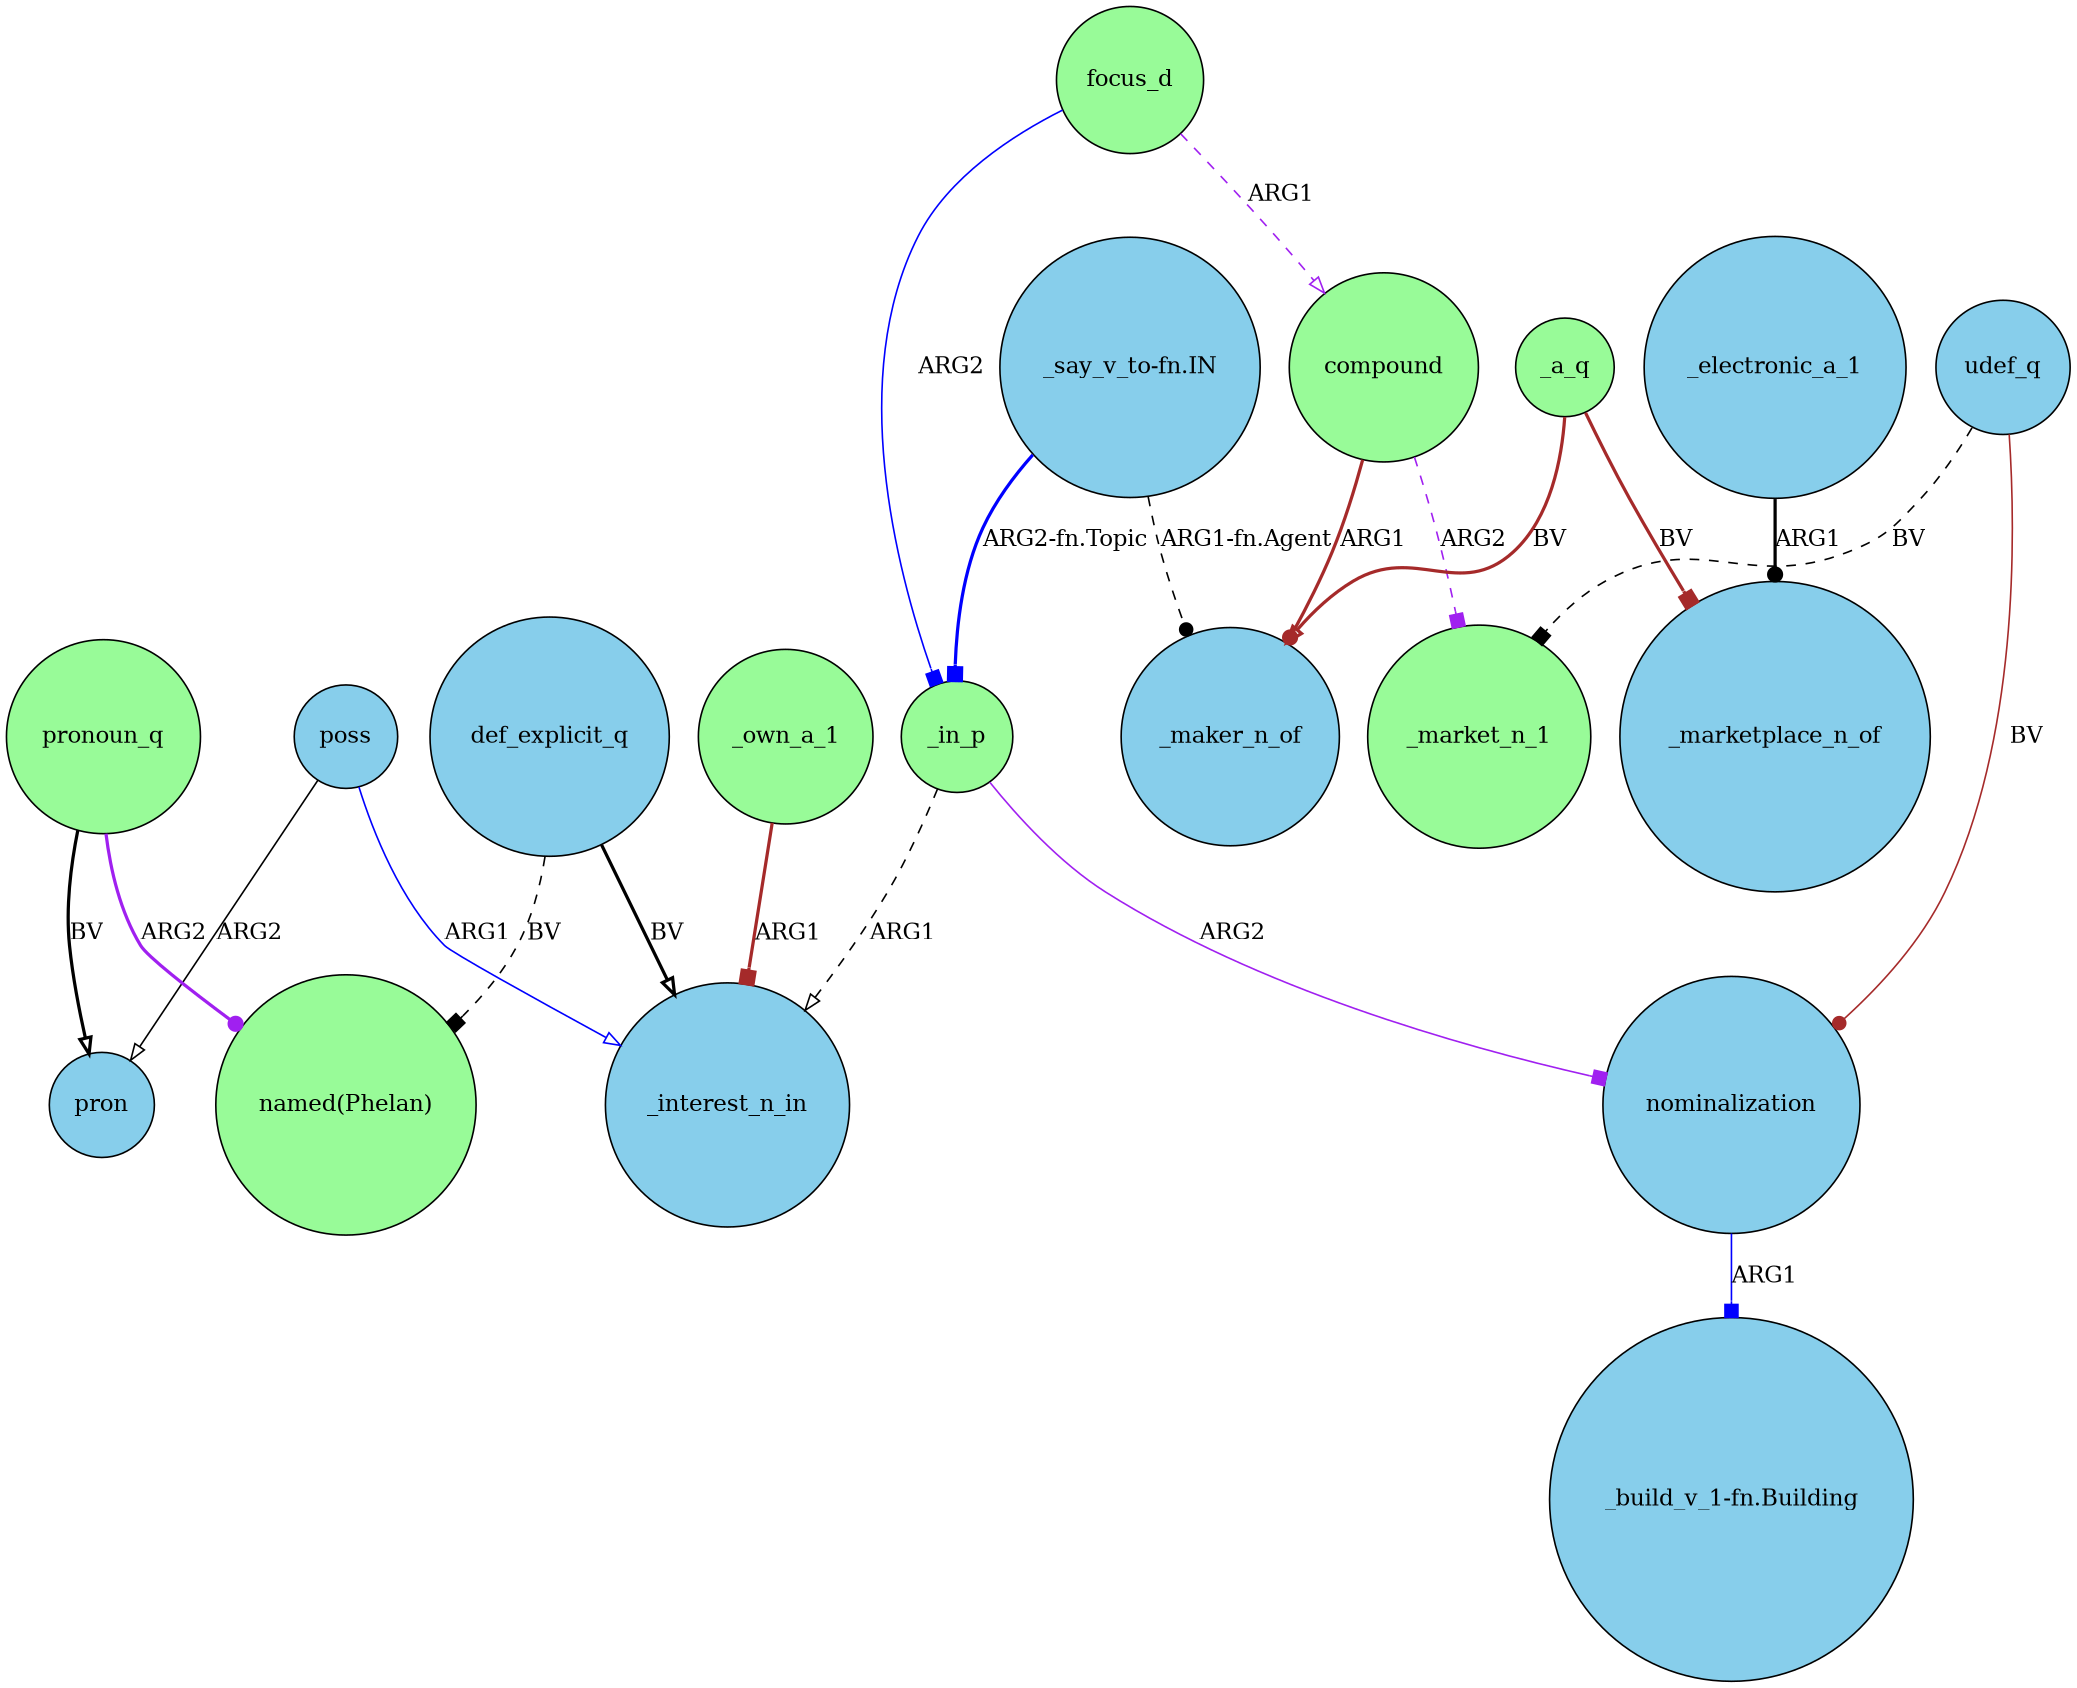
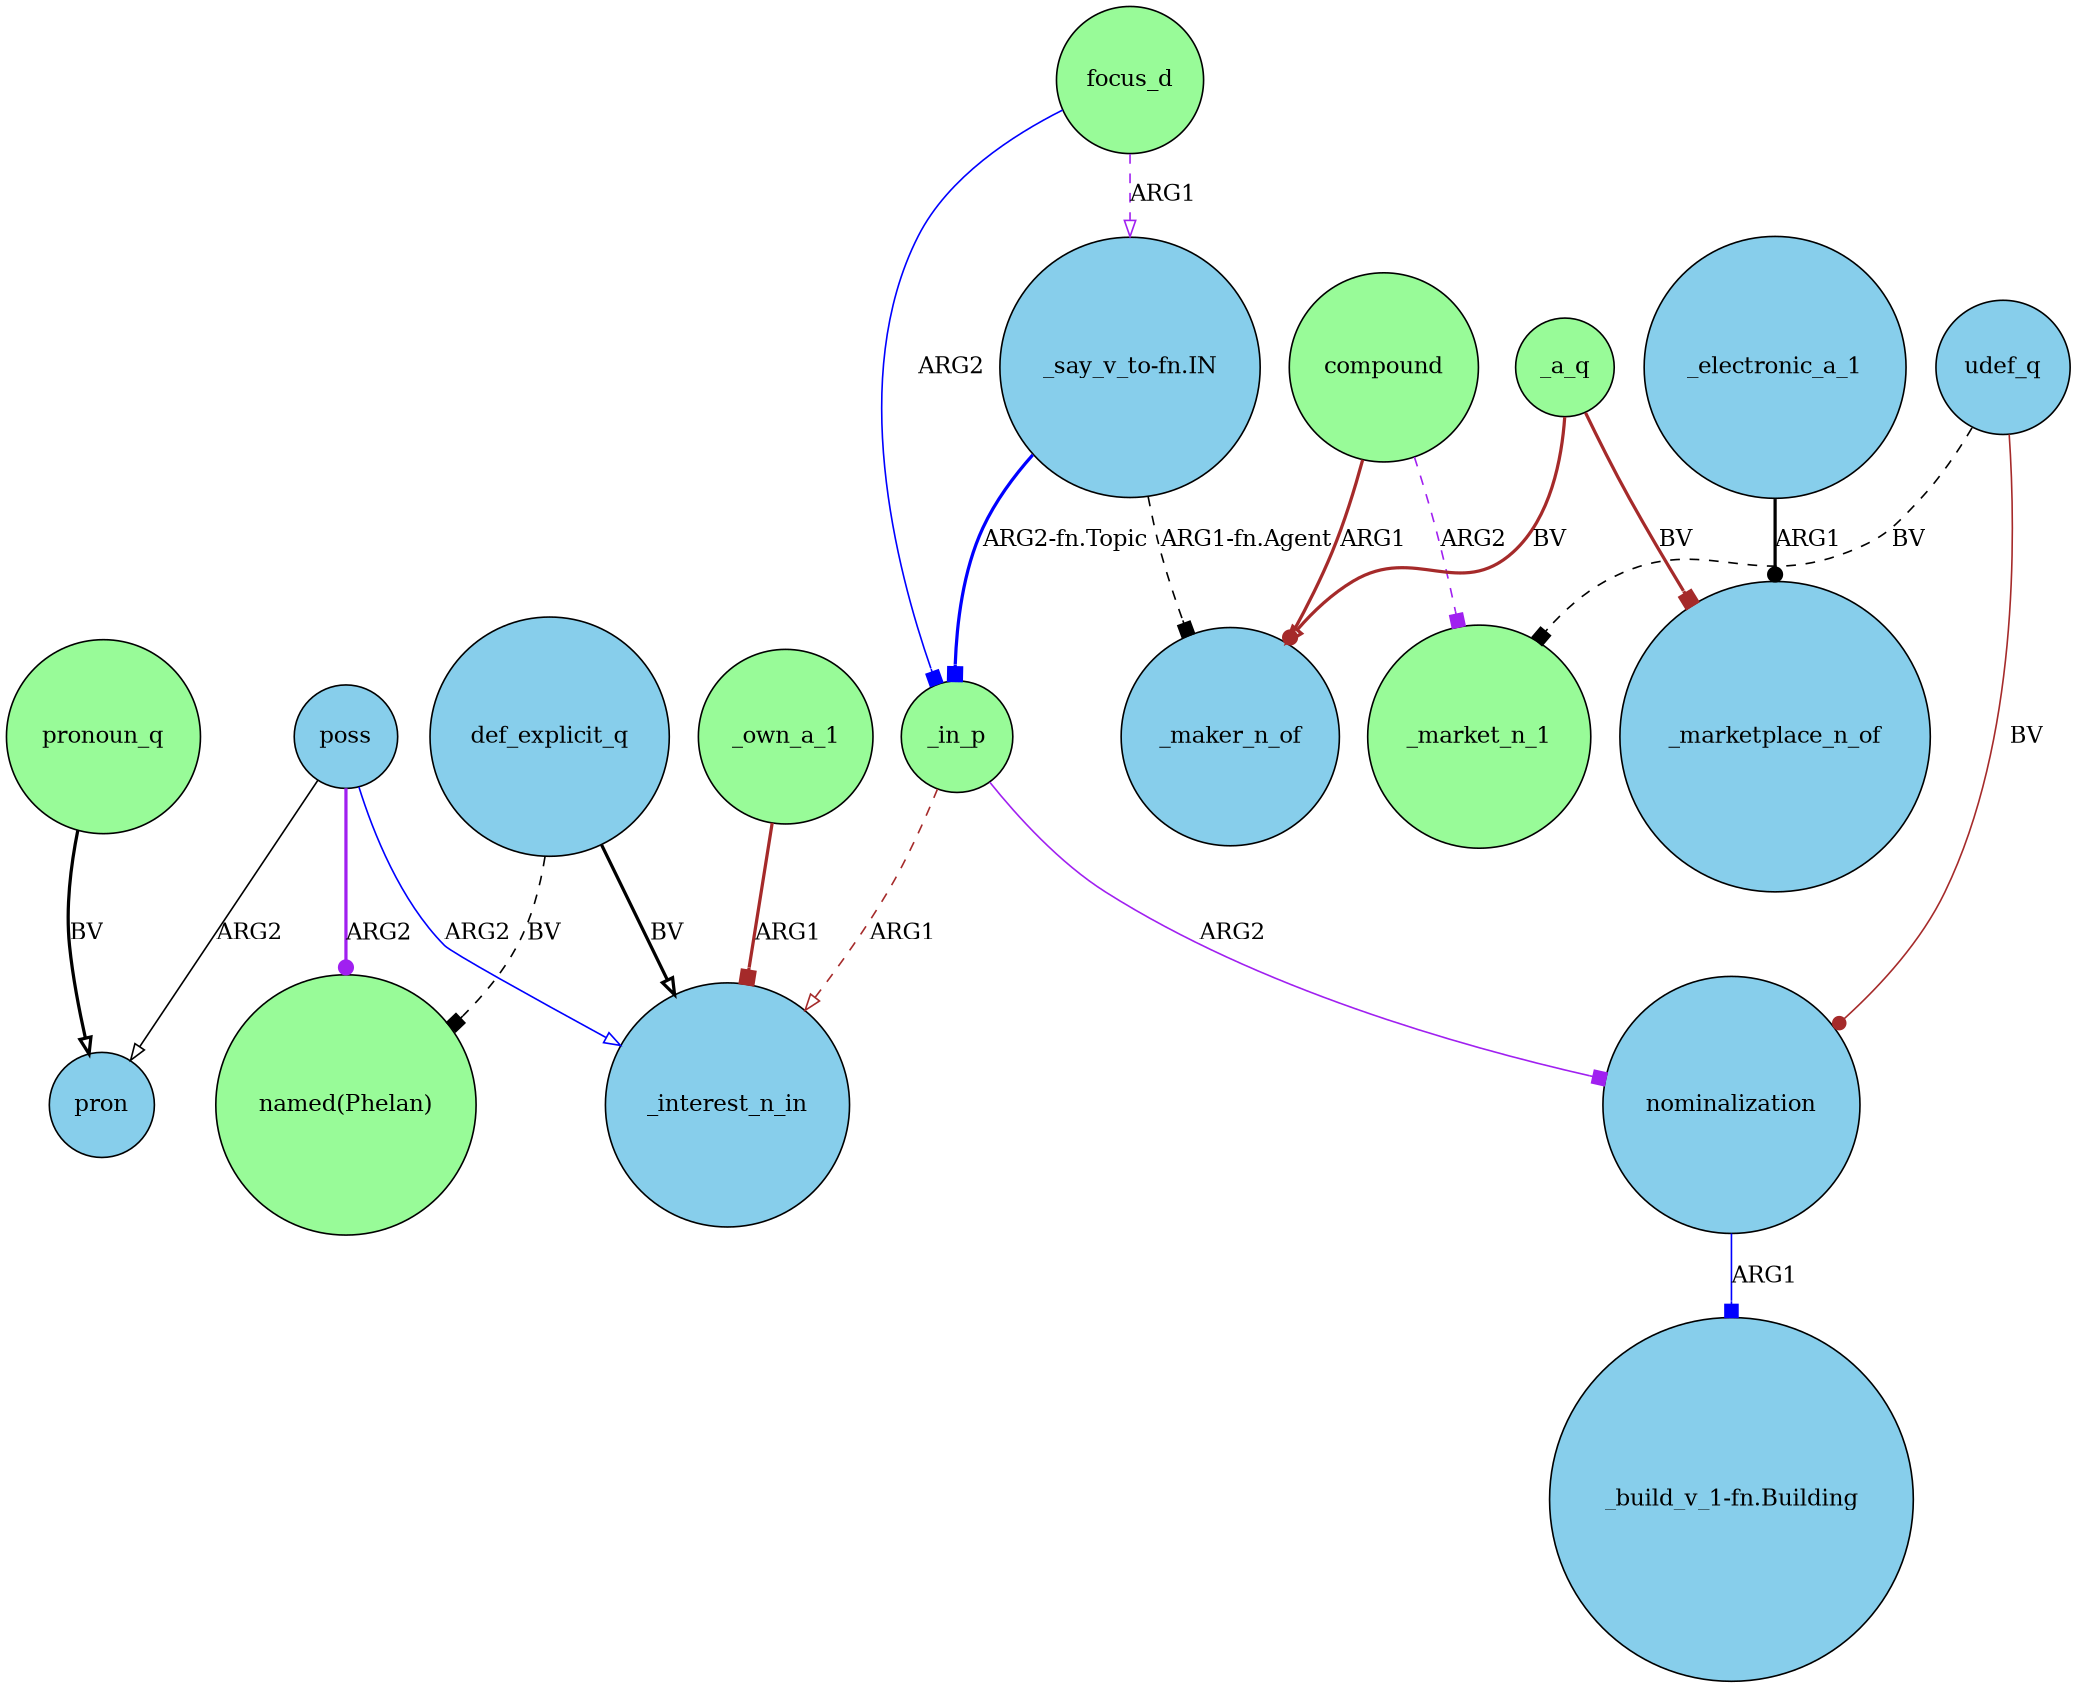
(1249, 206) -> (1130, 187)
(1163, 559) -> (1163, 559)
(884, 898) -> (884, 898)
(478, 933) -> (478, 933)
(140, 945) -> (346, 874)
